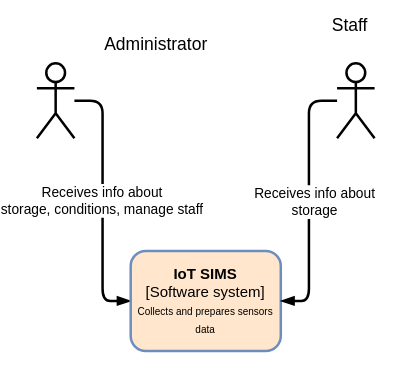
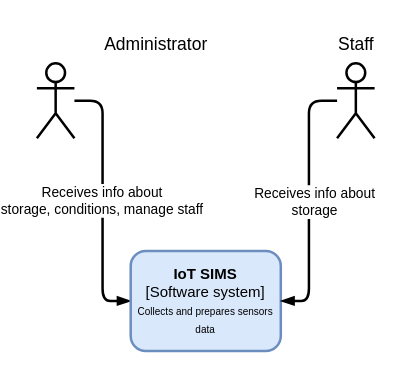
(349, 26) -> (356, 44)
(206, 301) -> (206, 301)
